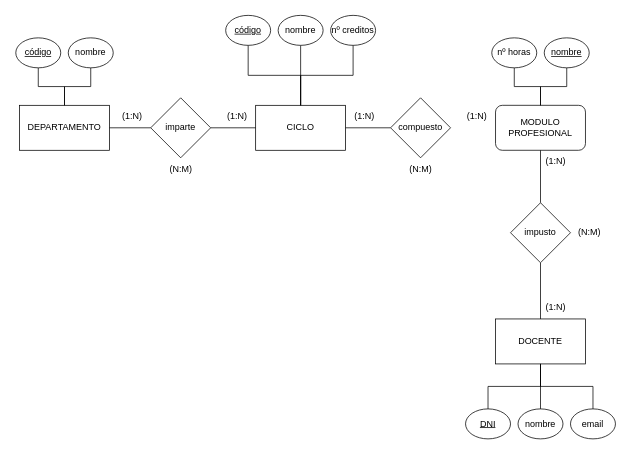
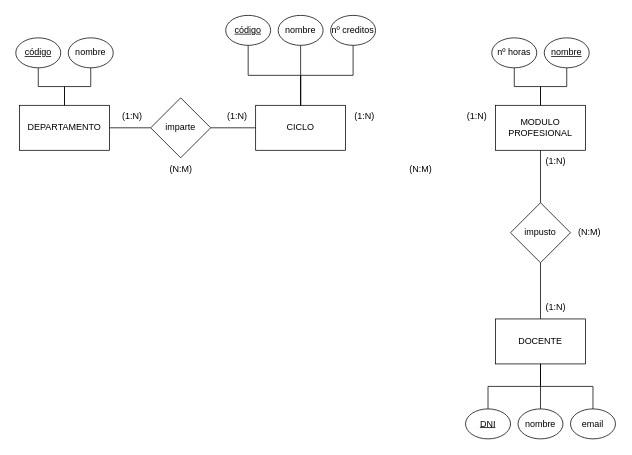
(368, 128) -> none
(420, 128) -> none
(540, 128) -> (540, 128)
